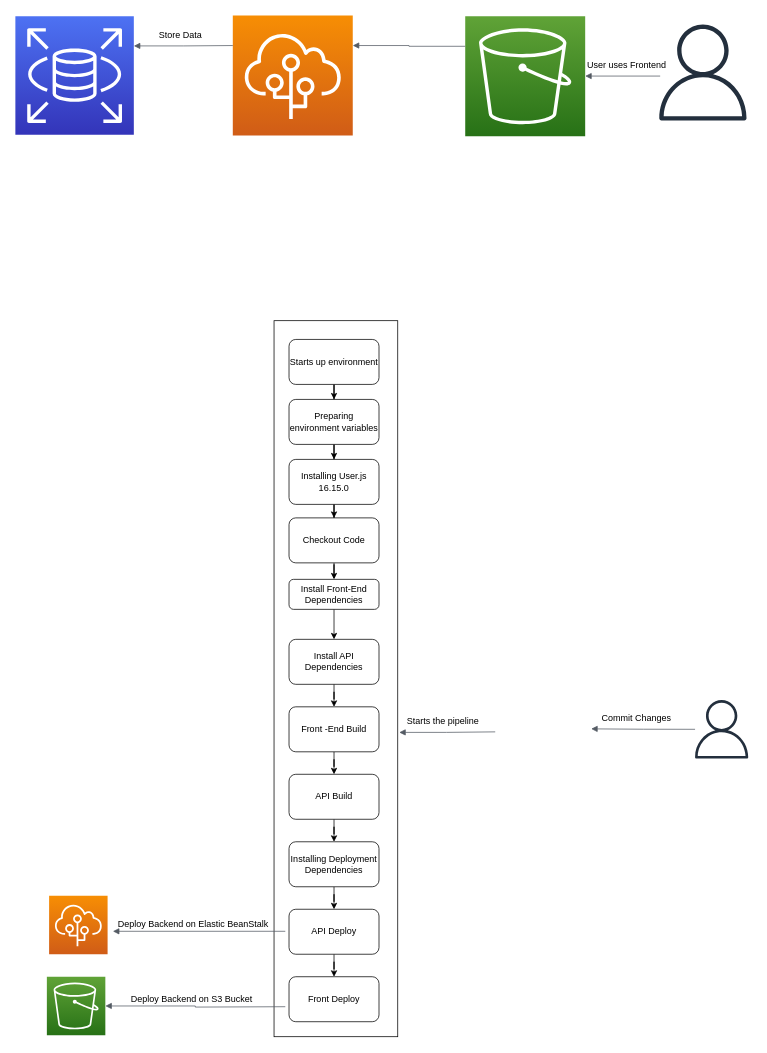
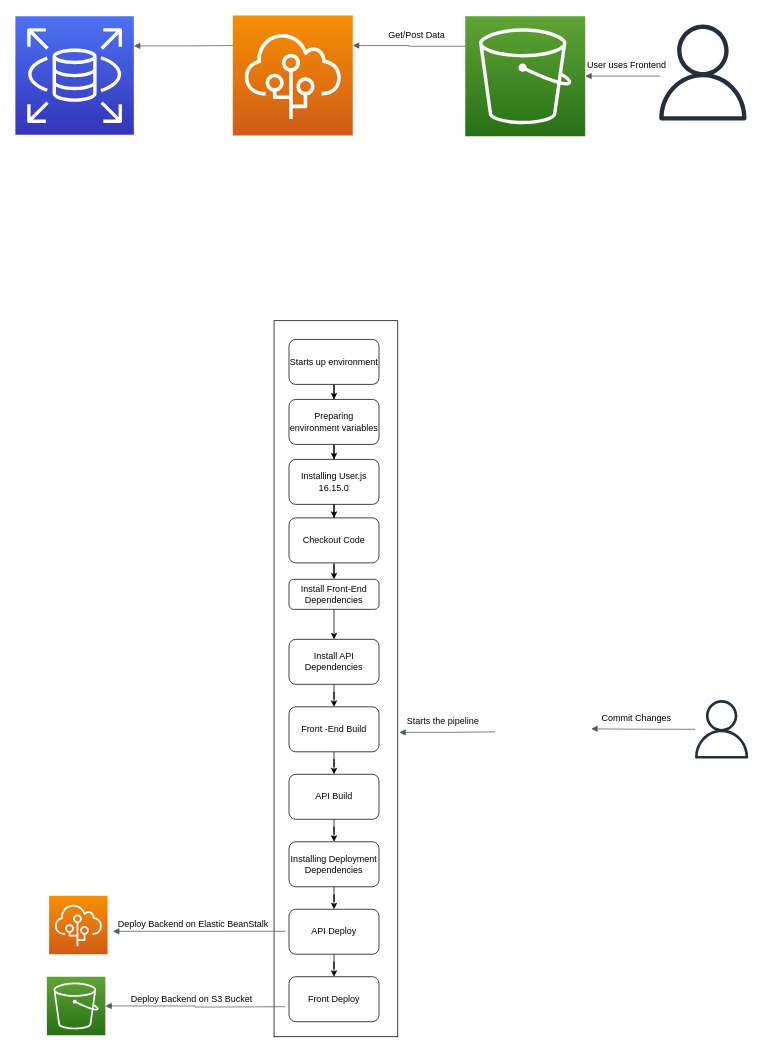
(180, 36) -> none
none -> (417, 36)
